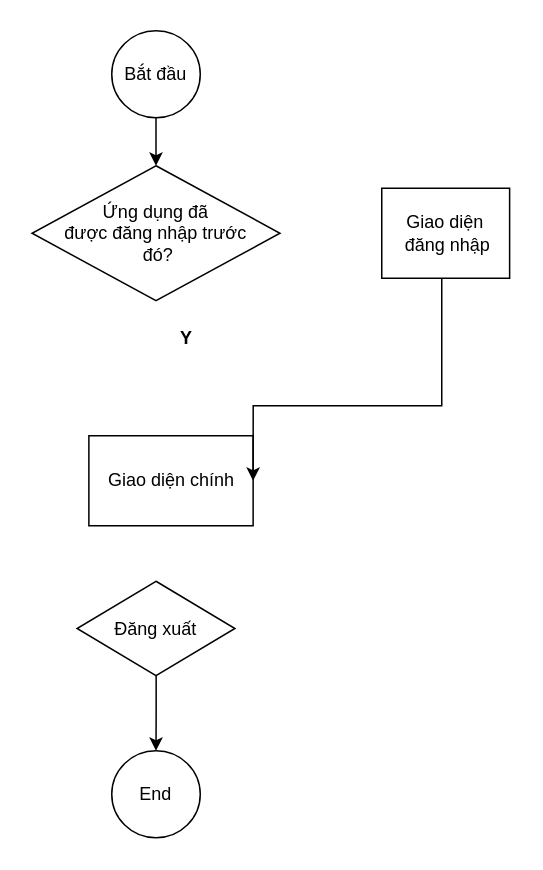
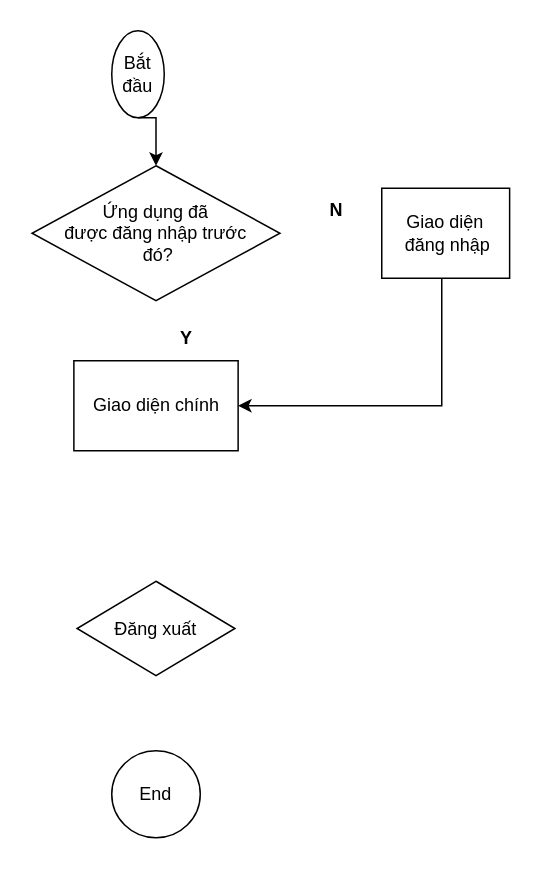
(156, 74) -> (138, 74)
none -> (337, 211)
(171, 481) -> (156, 406)
(156, 708) -> none
